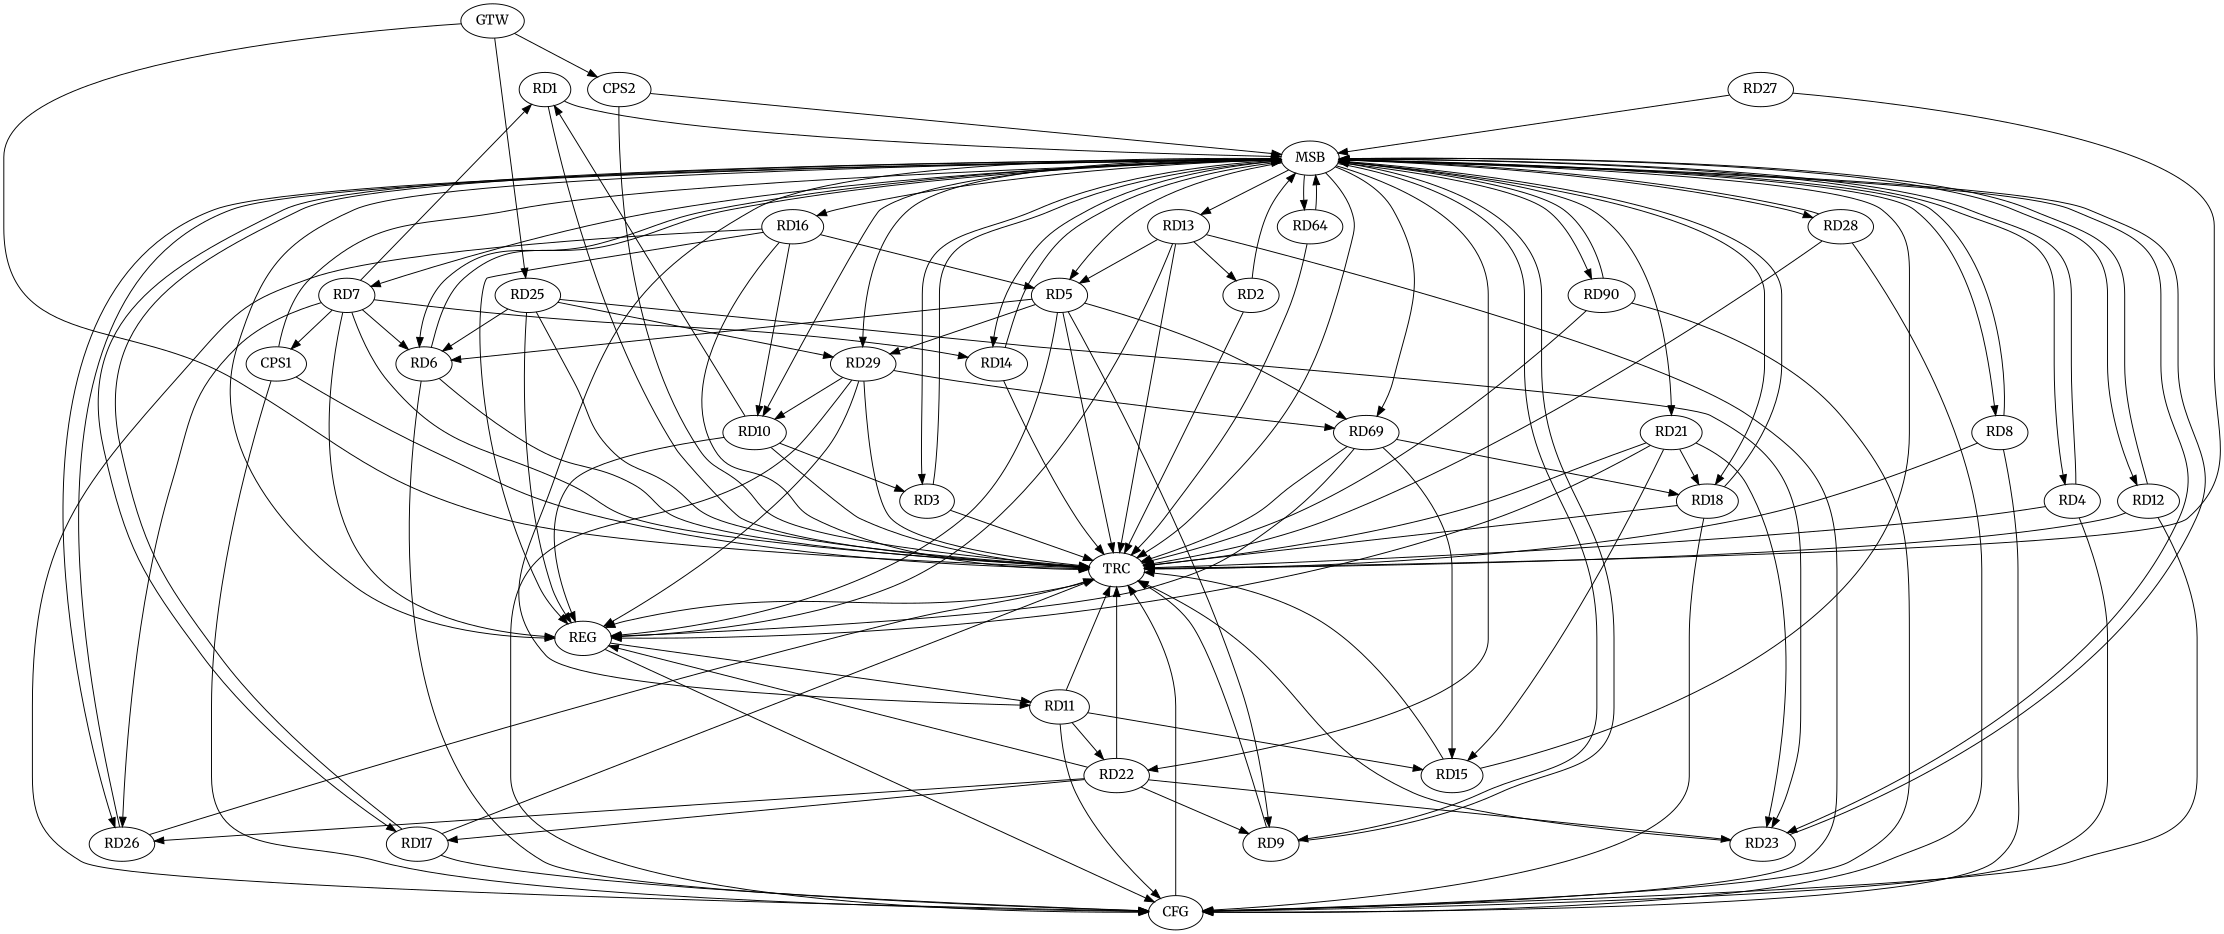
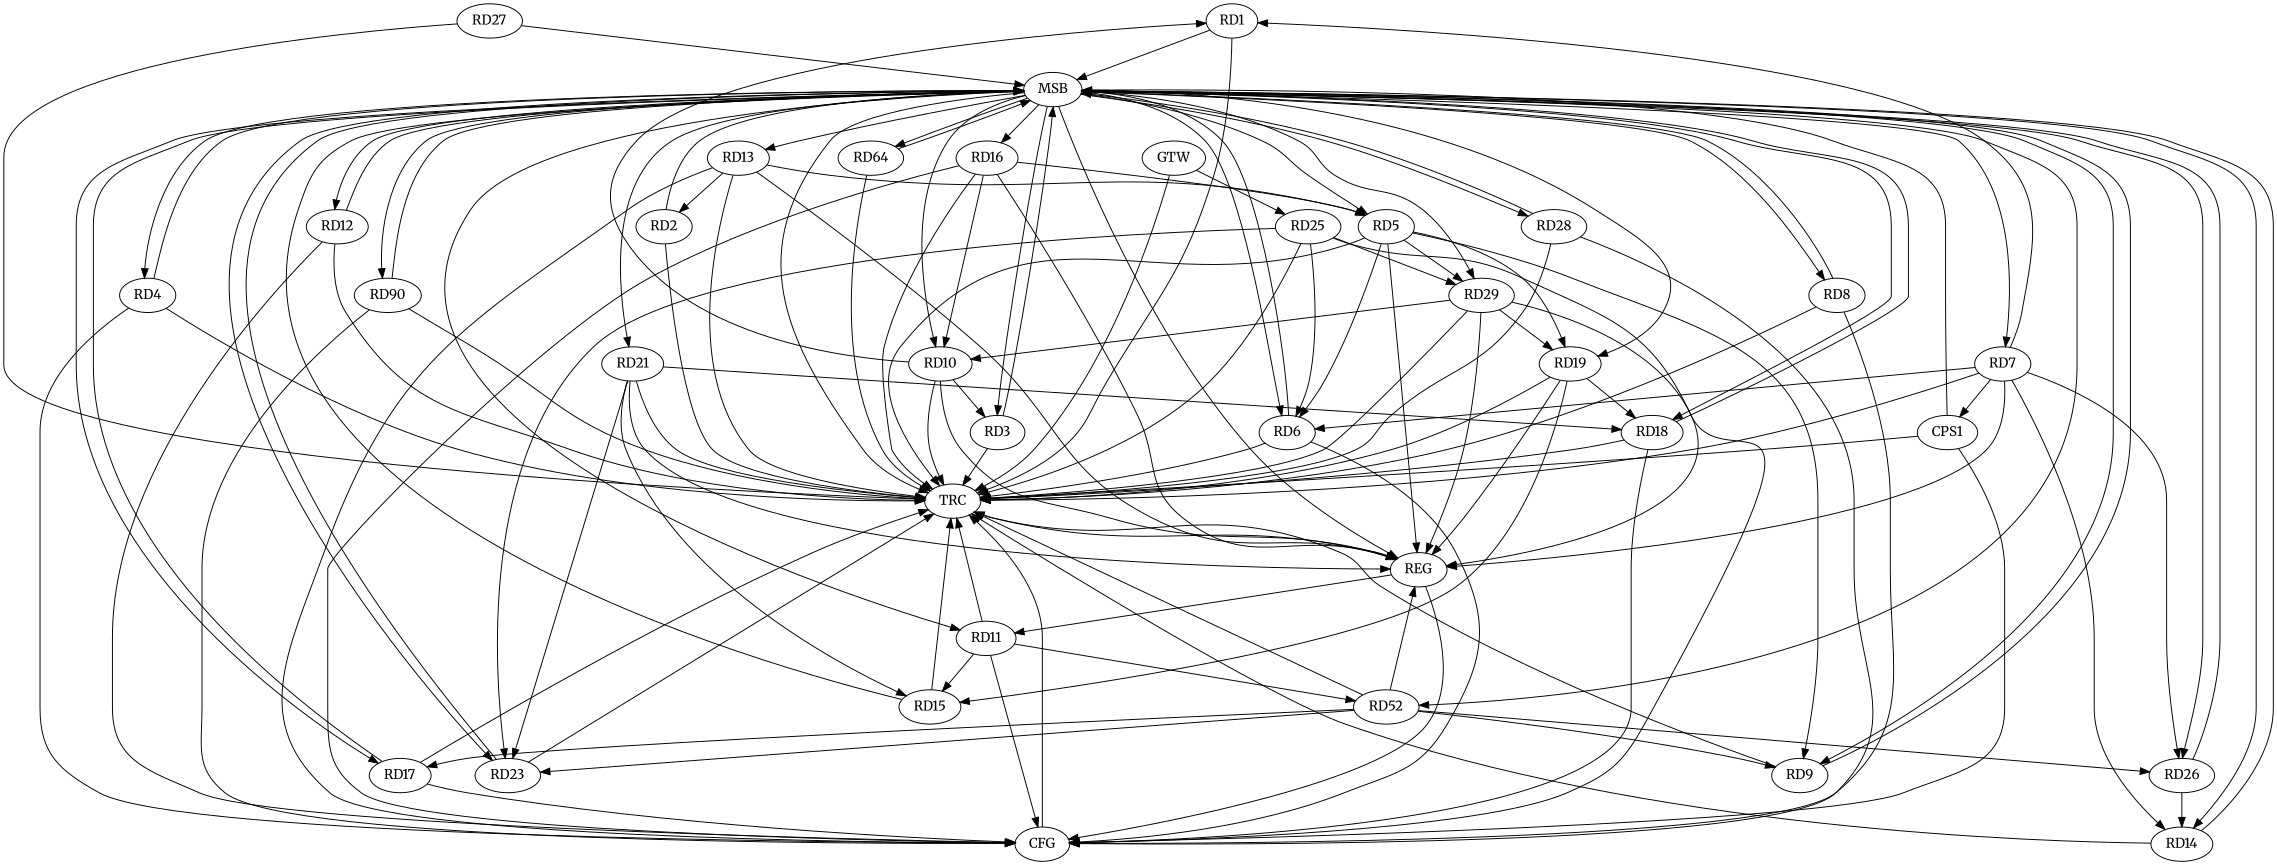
(619, 90) -> none
(1366, 433) -> (1570, 364)
(614, 697) -> (2182, 805)
(1117, 776) -> (1386, 707)
